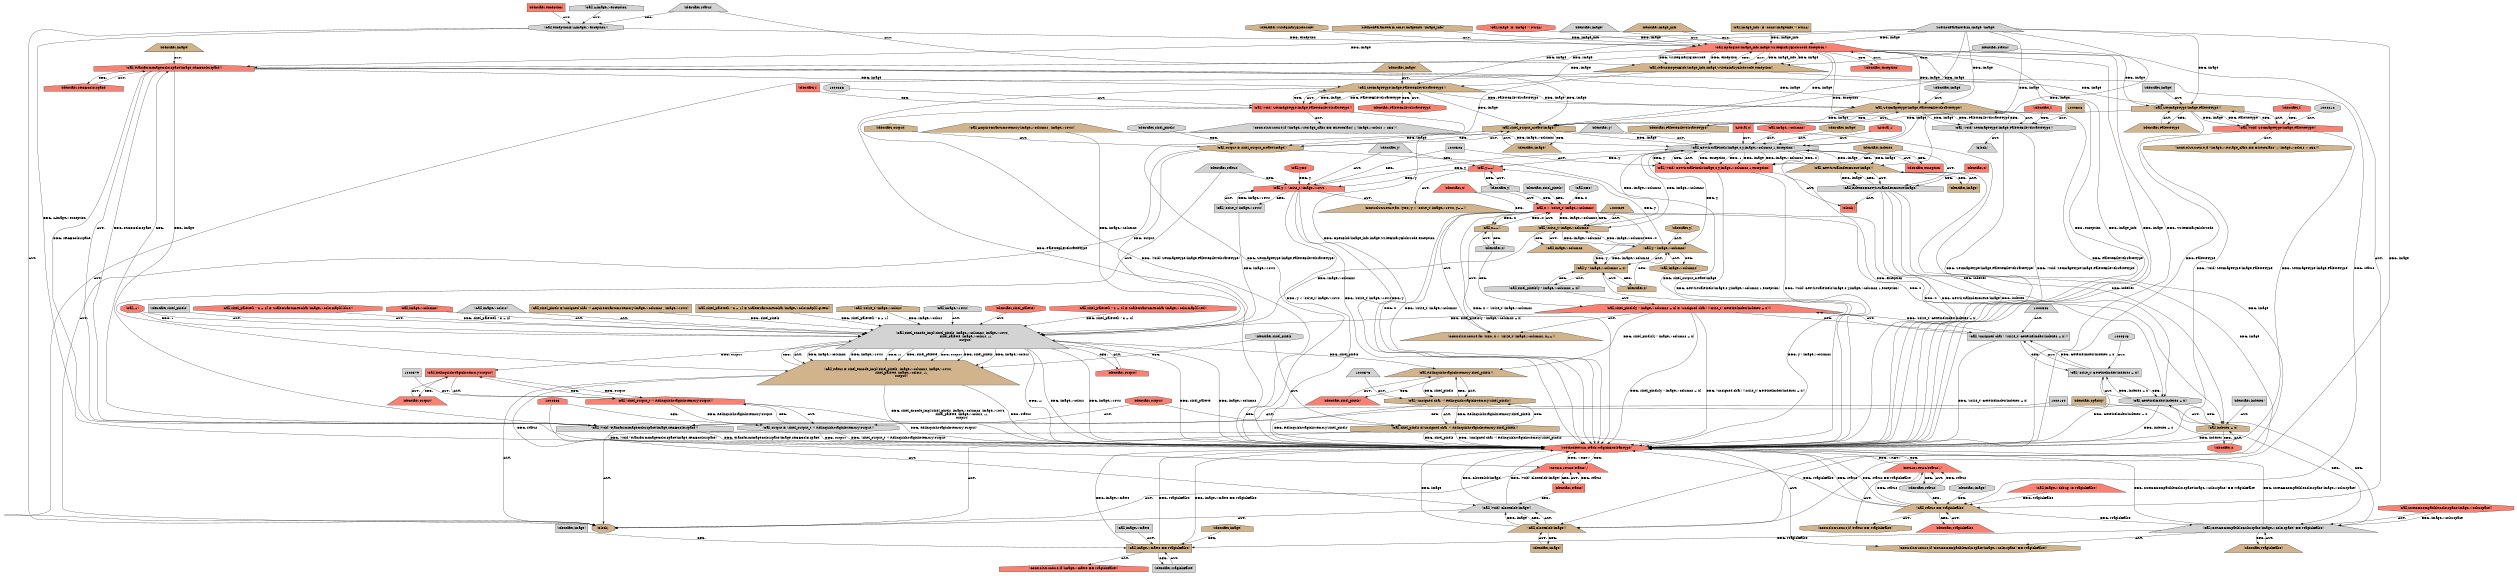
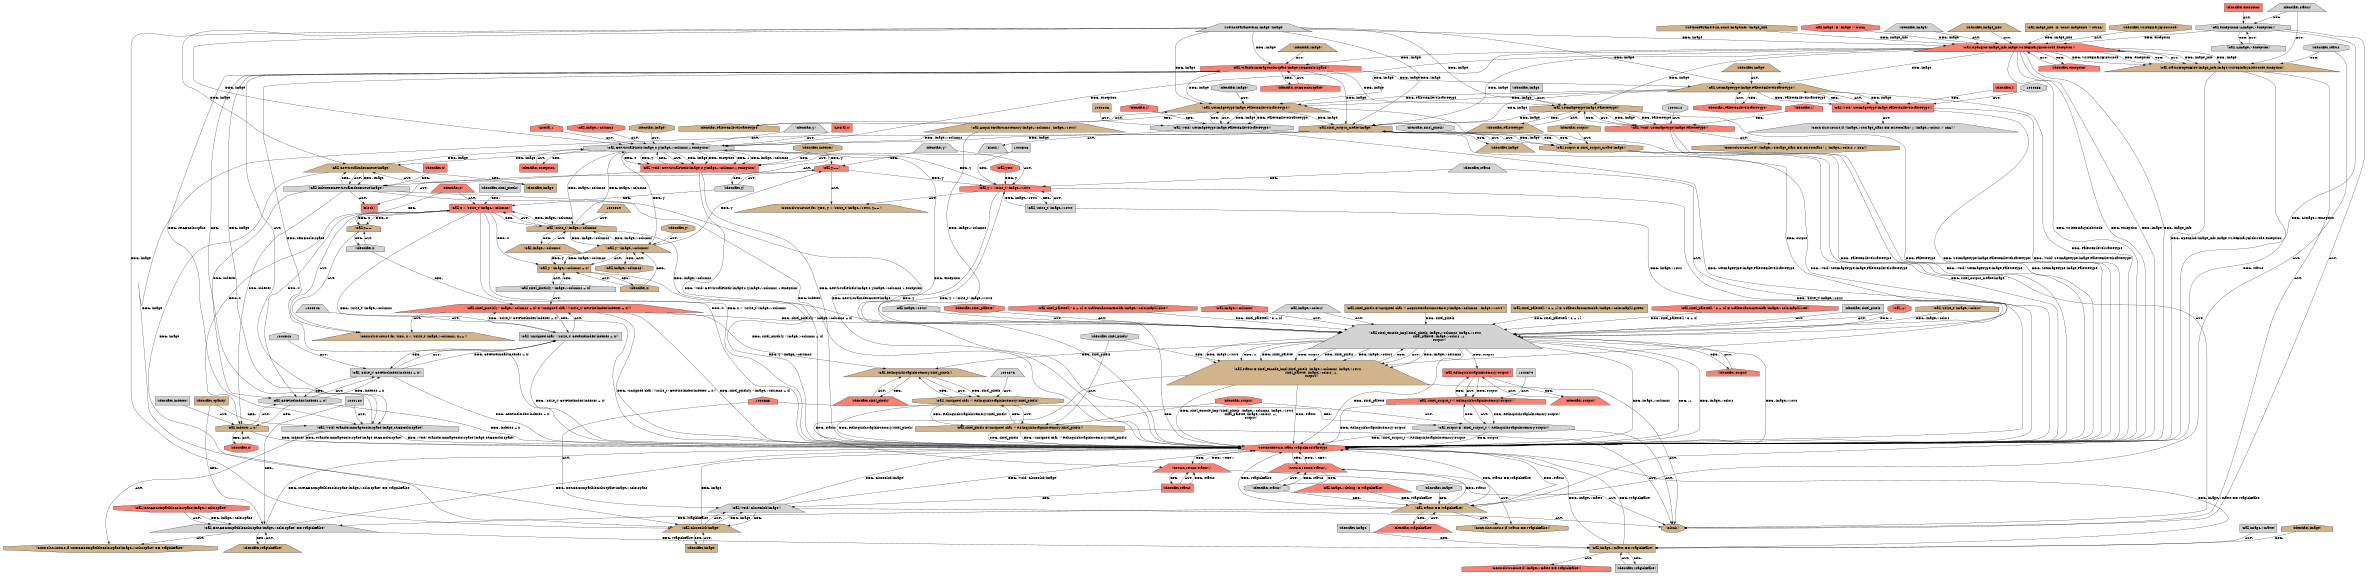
none -> (2239, 37)
(1584, 188) -> none
(2122, 337) -> (284, 337)
